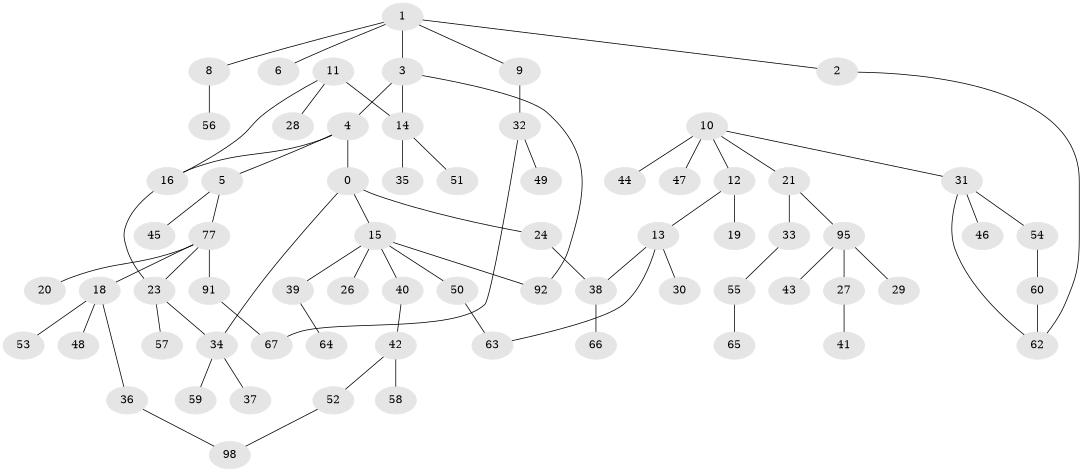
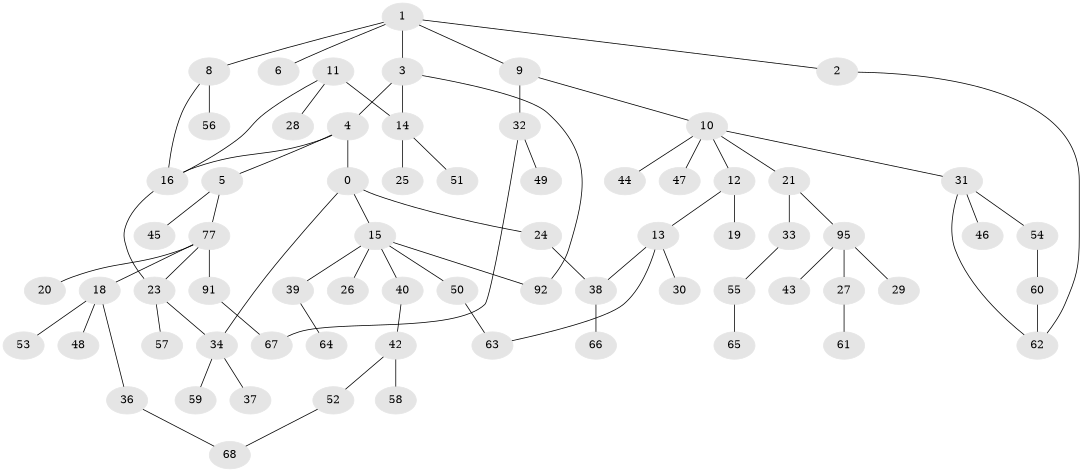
none -> (613, 99)
none -> (178, 123)
(403, 181) -> (403, 181)
(844, 346) -> (844, 346)
(230, 455) -> (230, 455)
